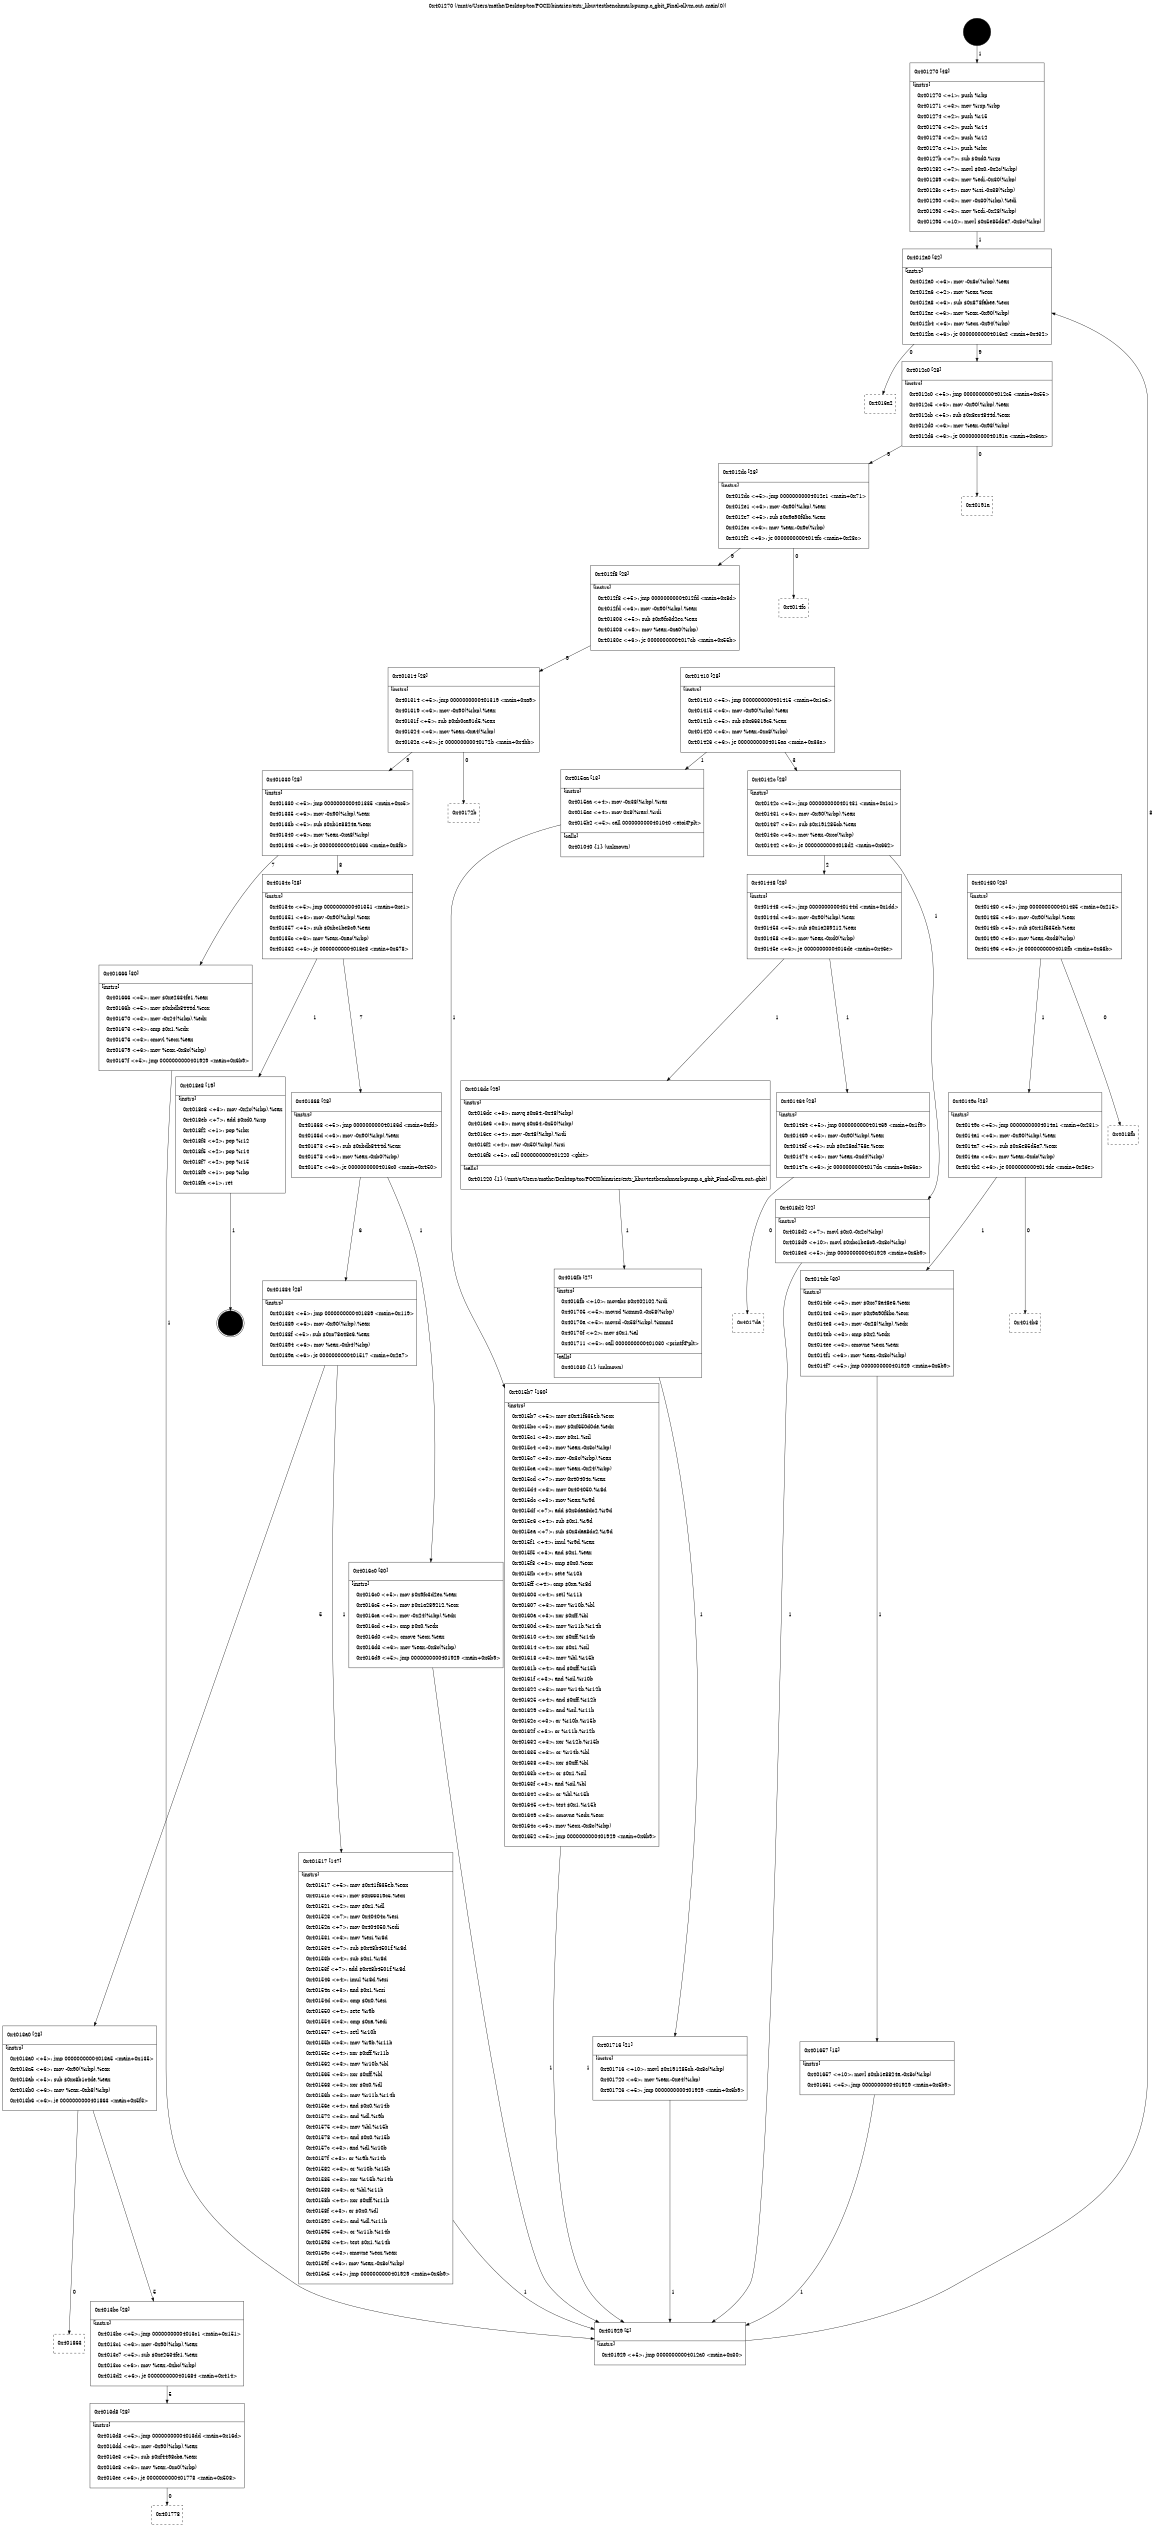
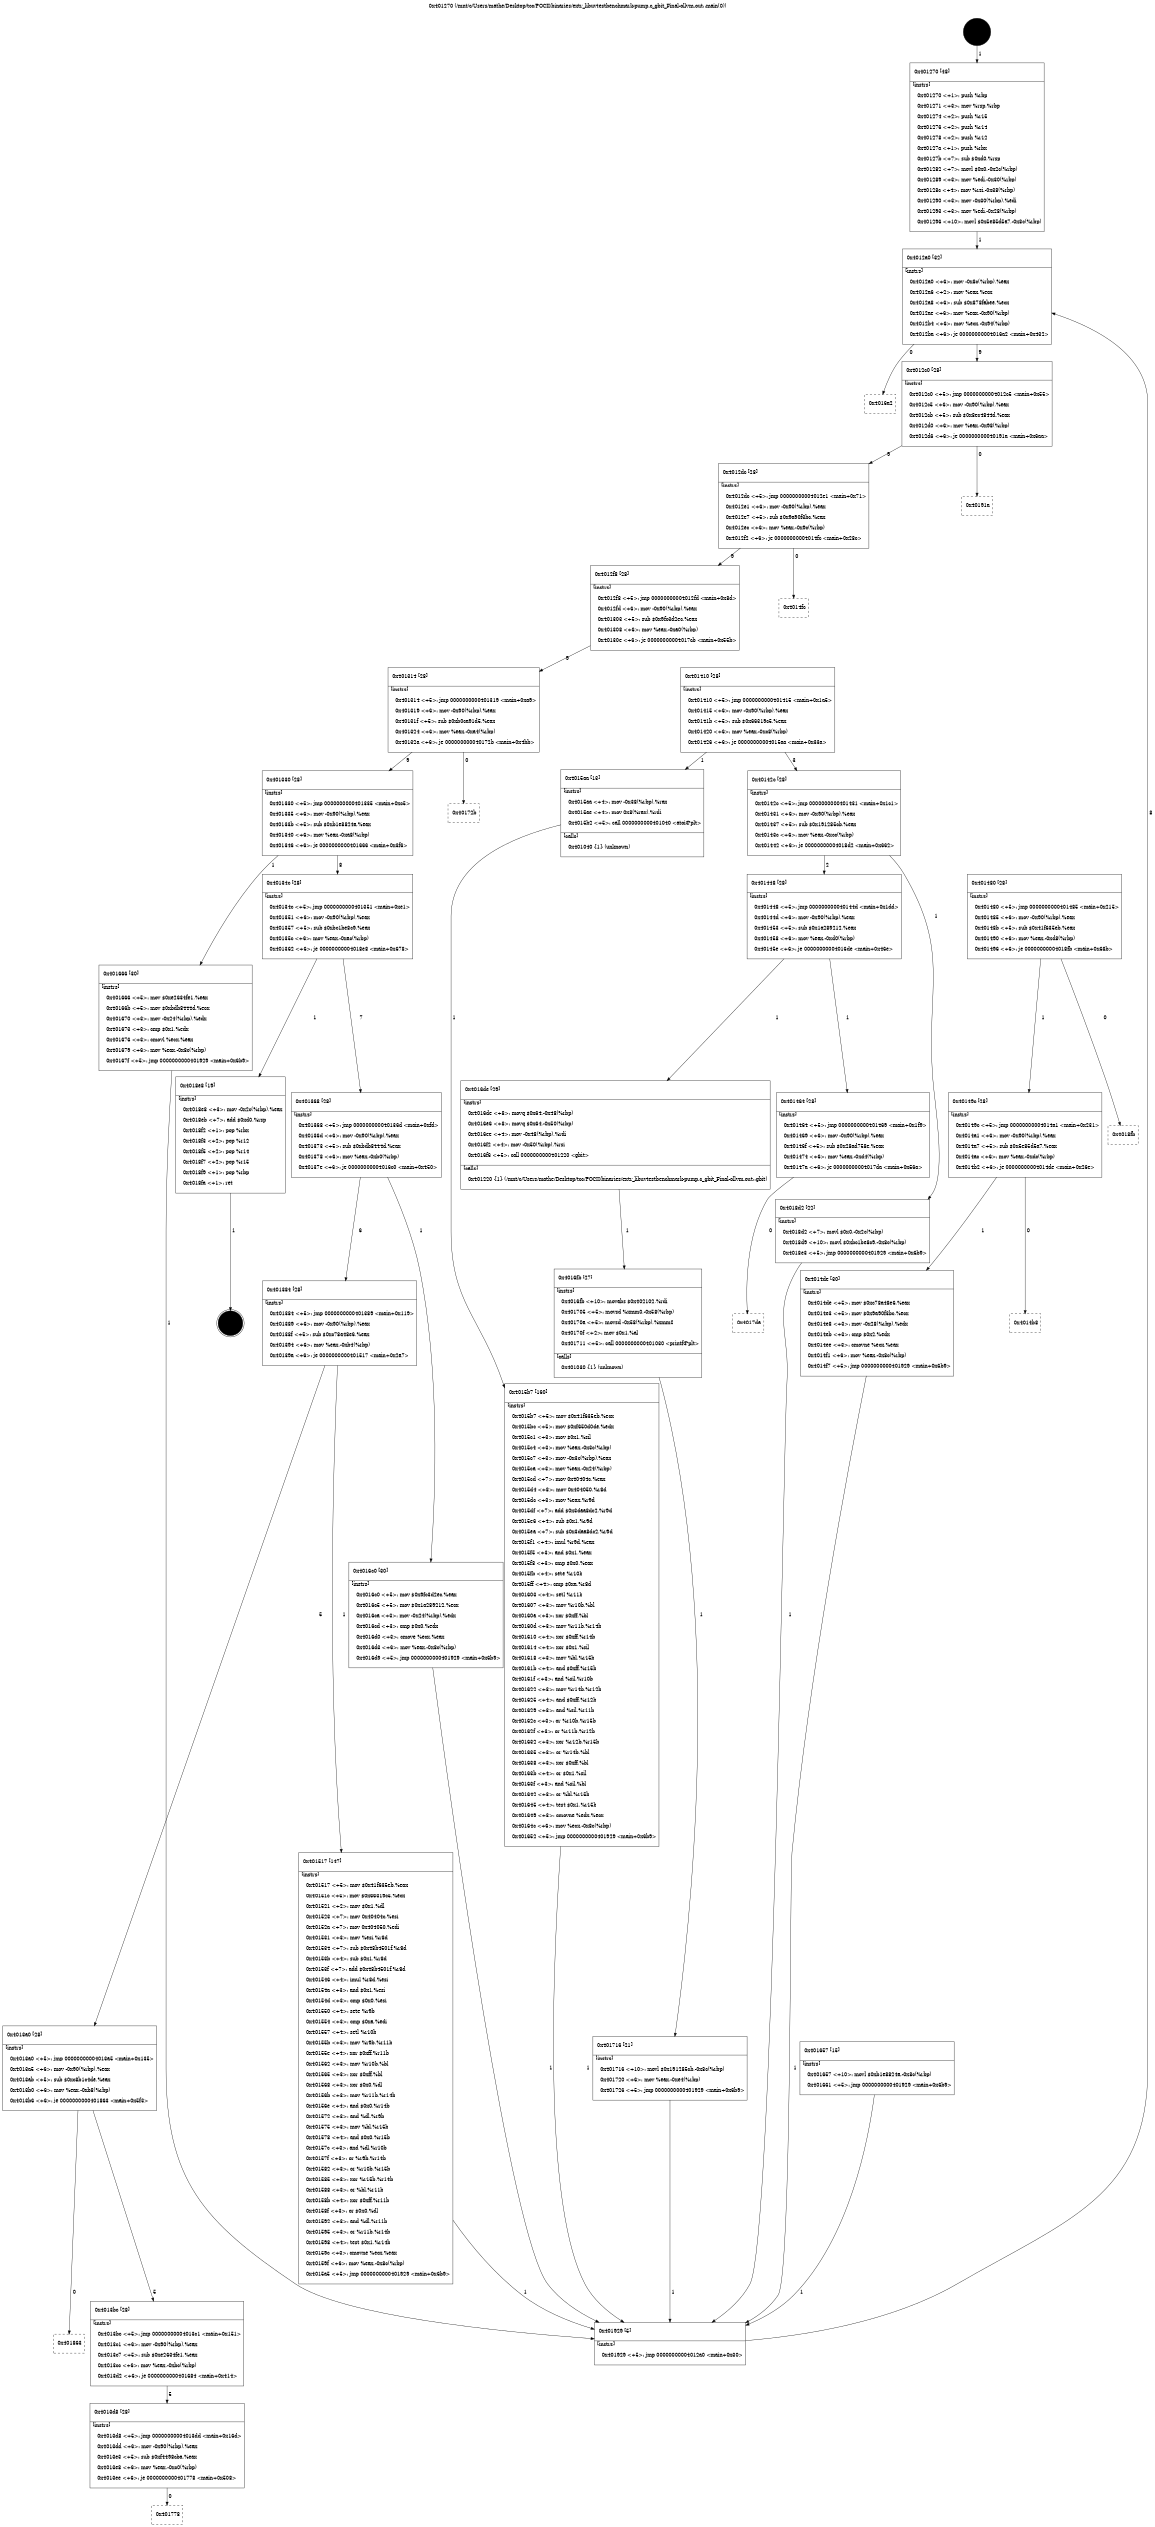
(272, 866) -> (272, 866)
(877, 1707) -> (792, 1853)
